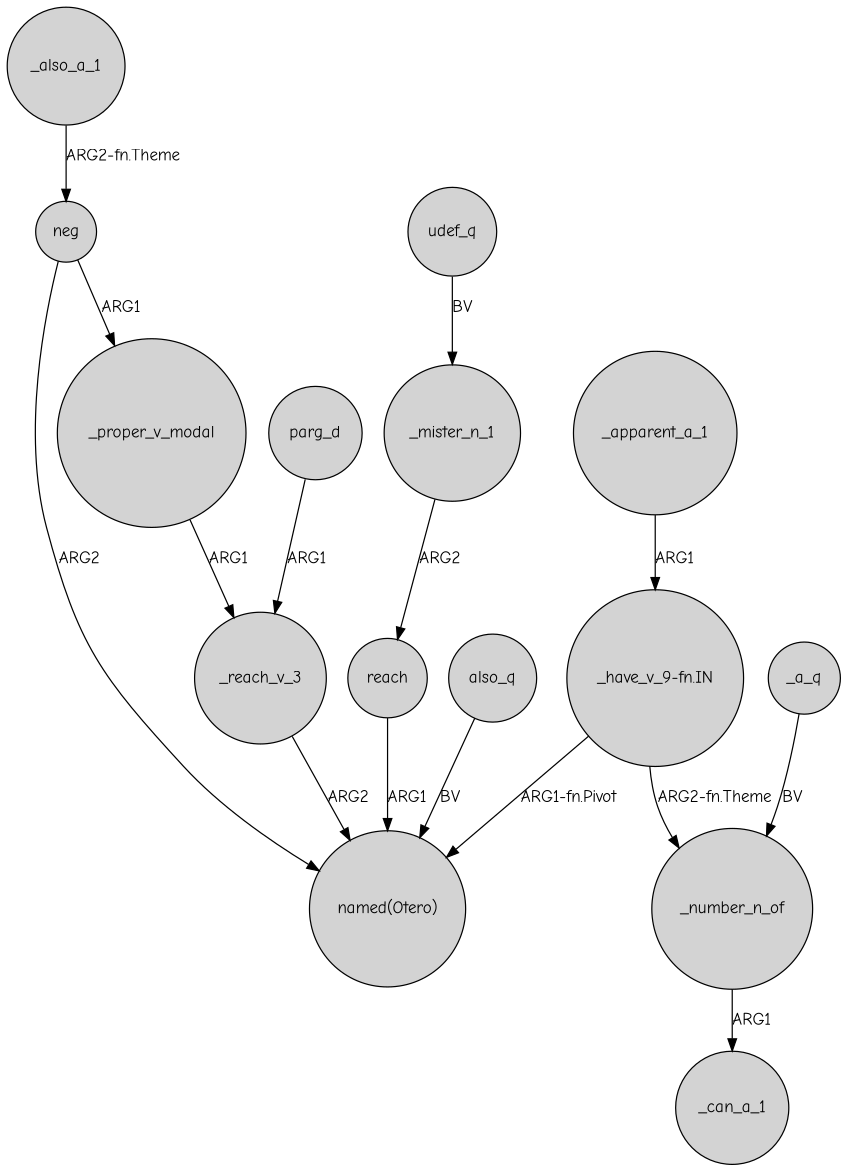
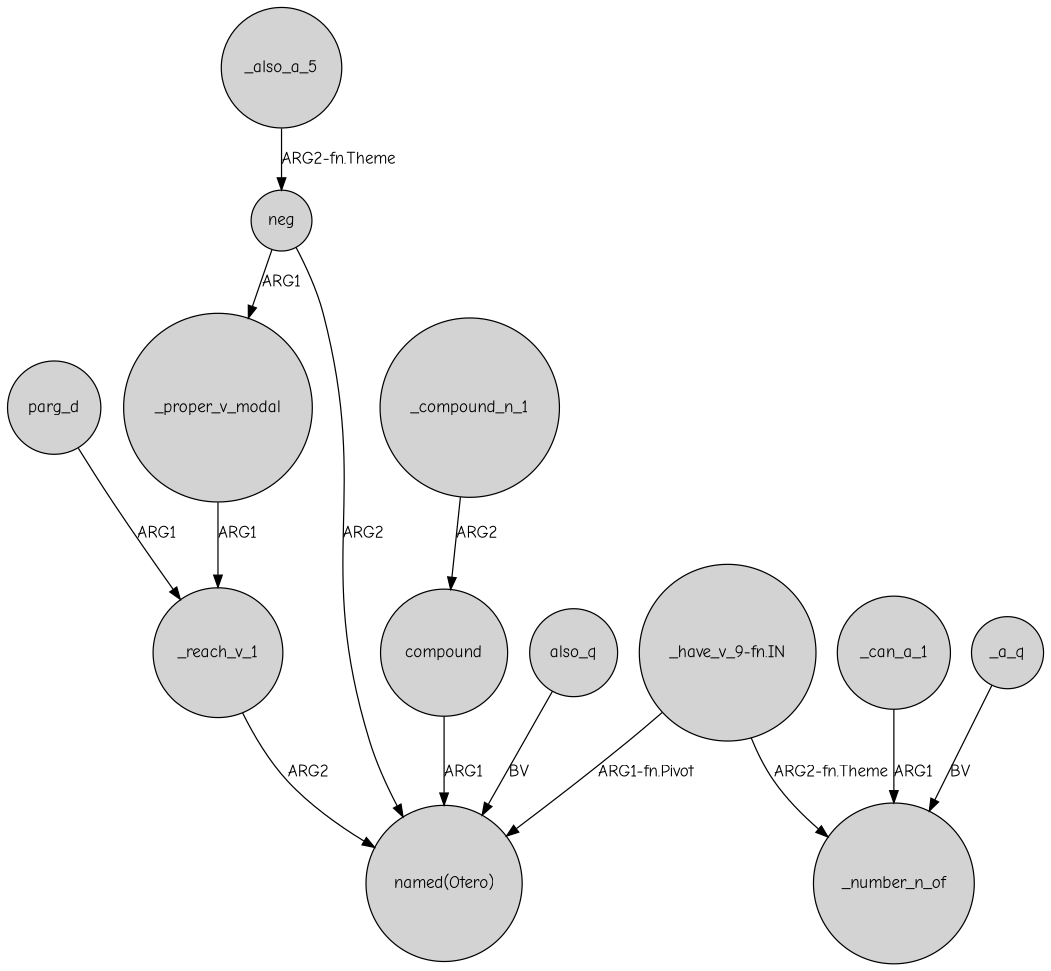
(66, 66) -> (282, 68)
(452, 232) -> none
(452, 433) -> (470, 408)
(655, 433) -> none
(260, 678) -> (218, 653)
(388, 678) -> (444, 653)
(732, 1014) -> (894, 750)
